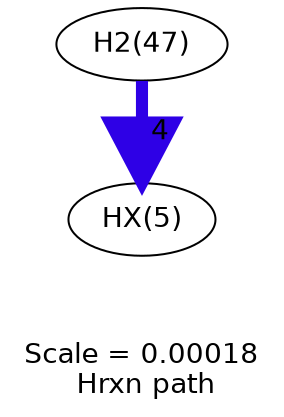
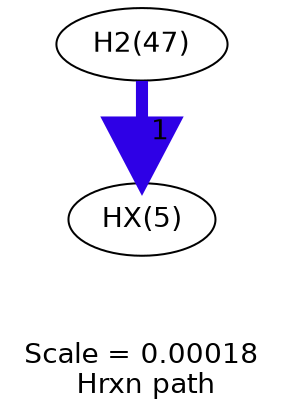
(156, 132) -> (156, 132)
